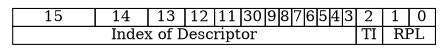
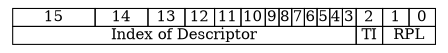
(253, 17) -> (253, 17)
